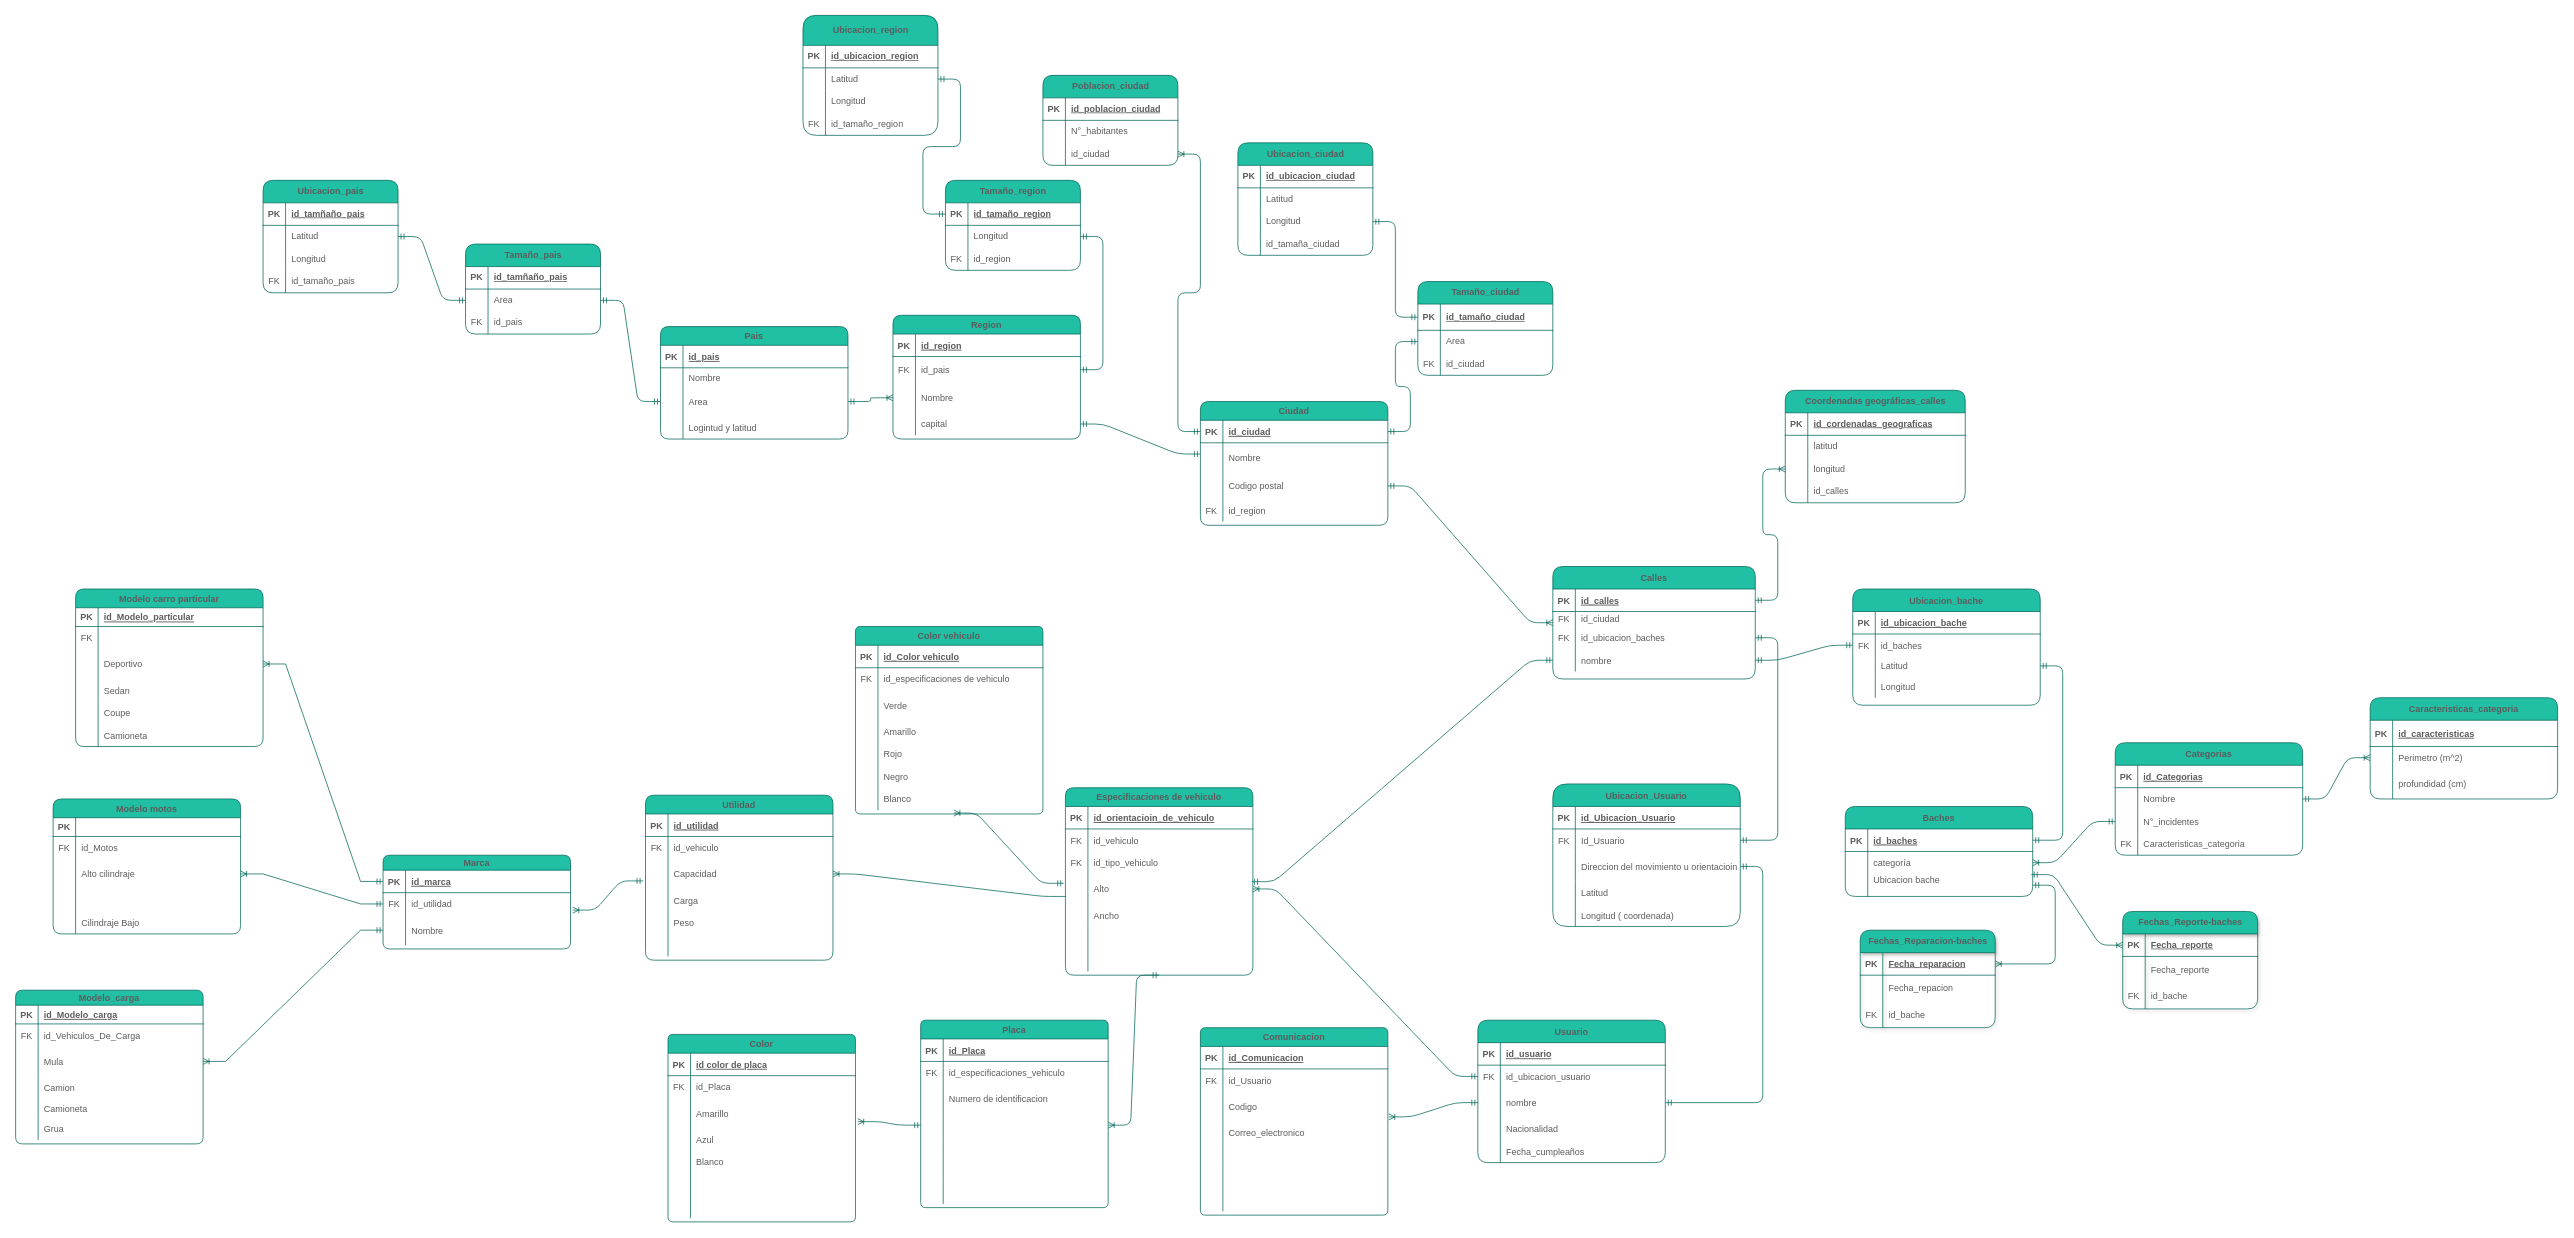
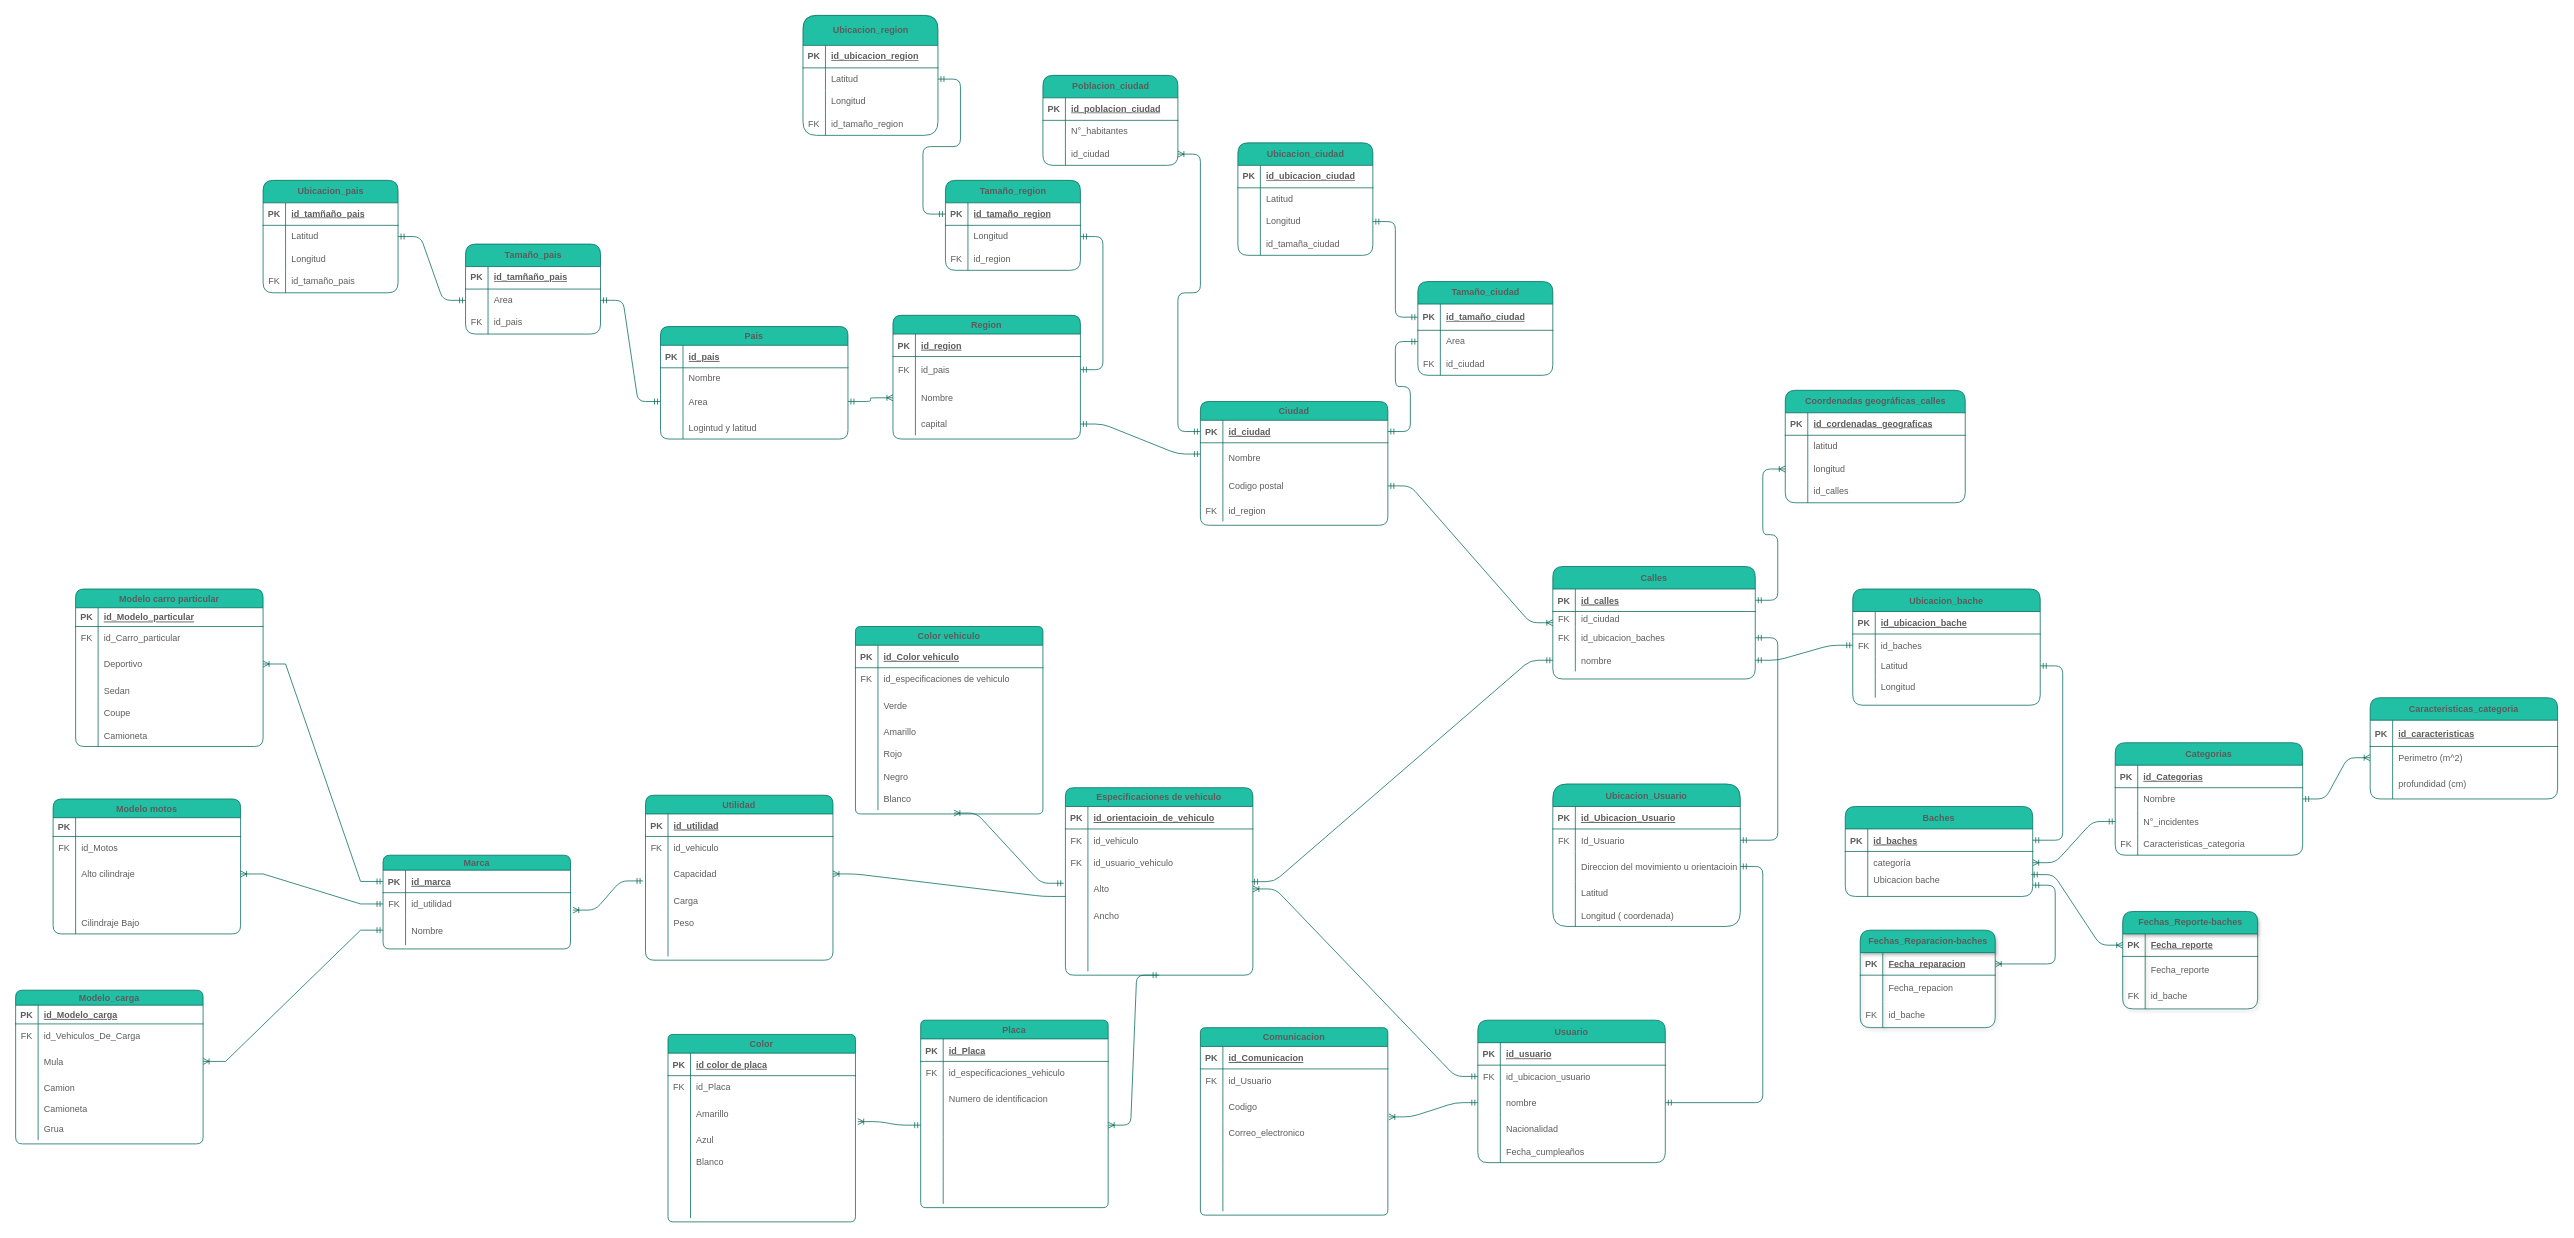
none -> (180, 638)
(1129, 863) -> (1137, 863)
